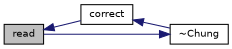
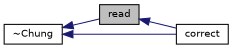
(157, 25) -> (125, 34)
